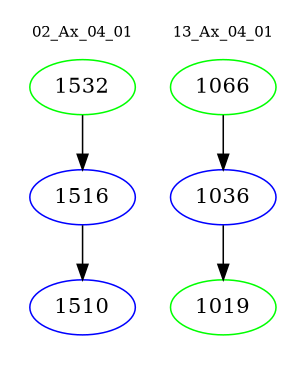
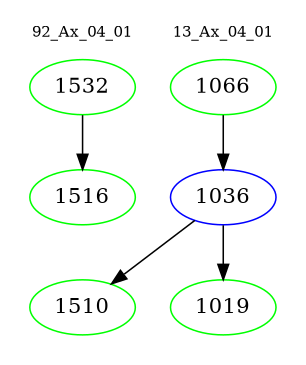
(83, 33) -> (83, 33)
(83, 197) -> (83, 197)
(83, 245) -> (168, 241)
(83, 307) -> (83, 307)
